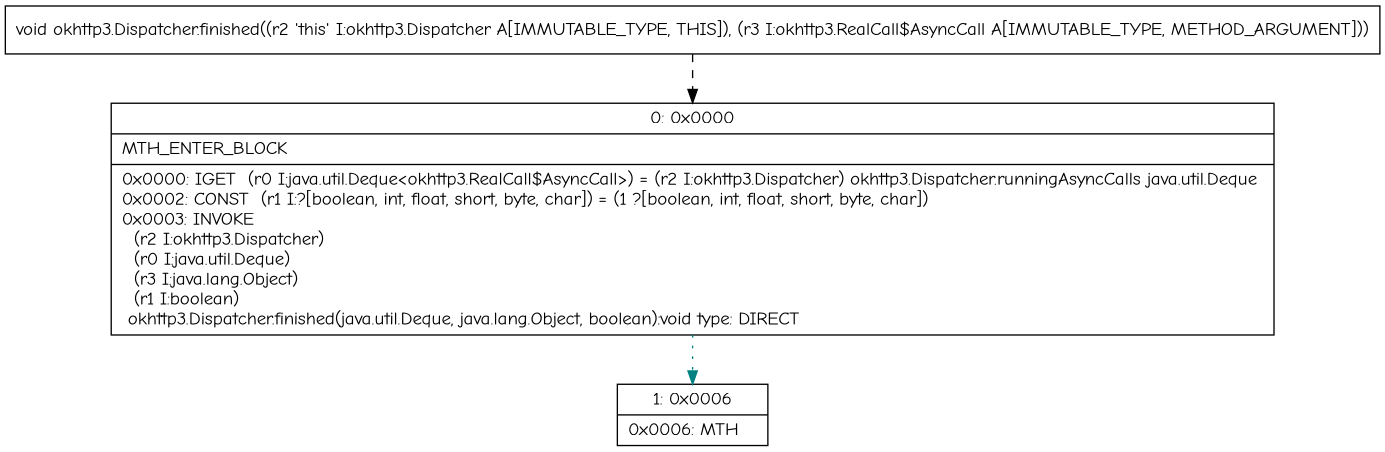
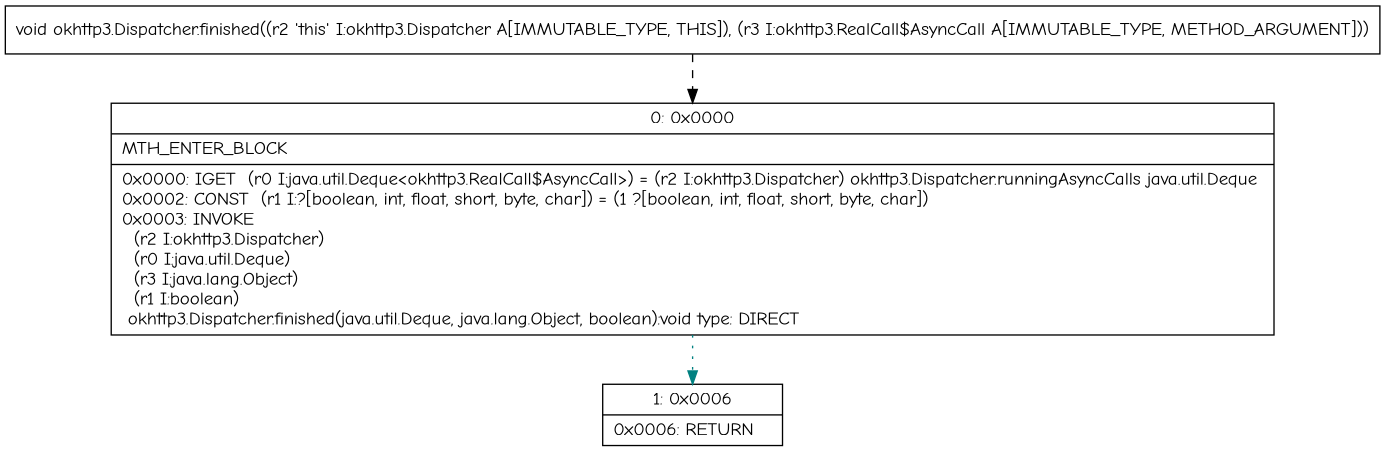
(693, 430) -> (693, 430)
